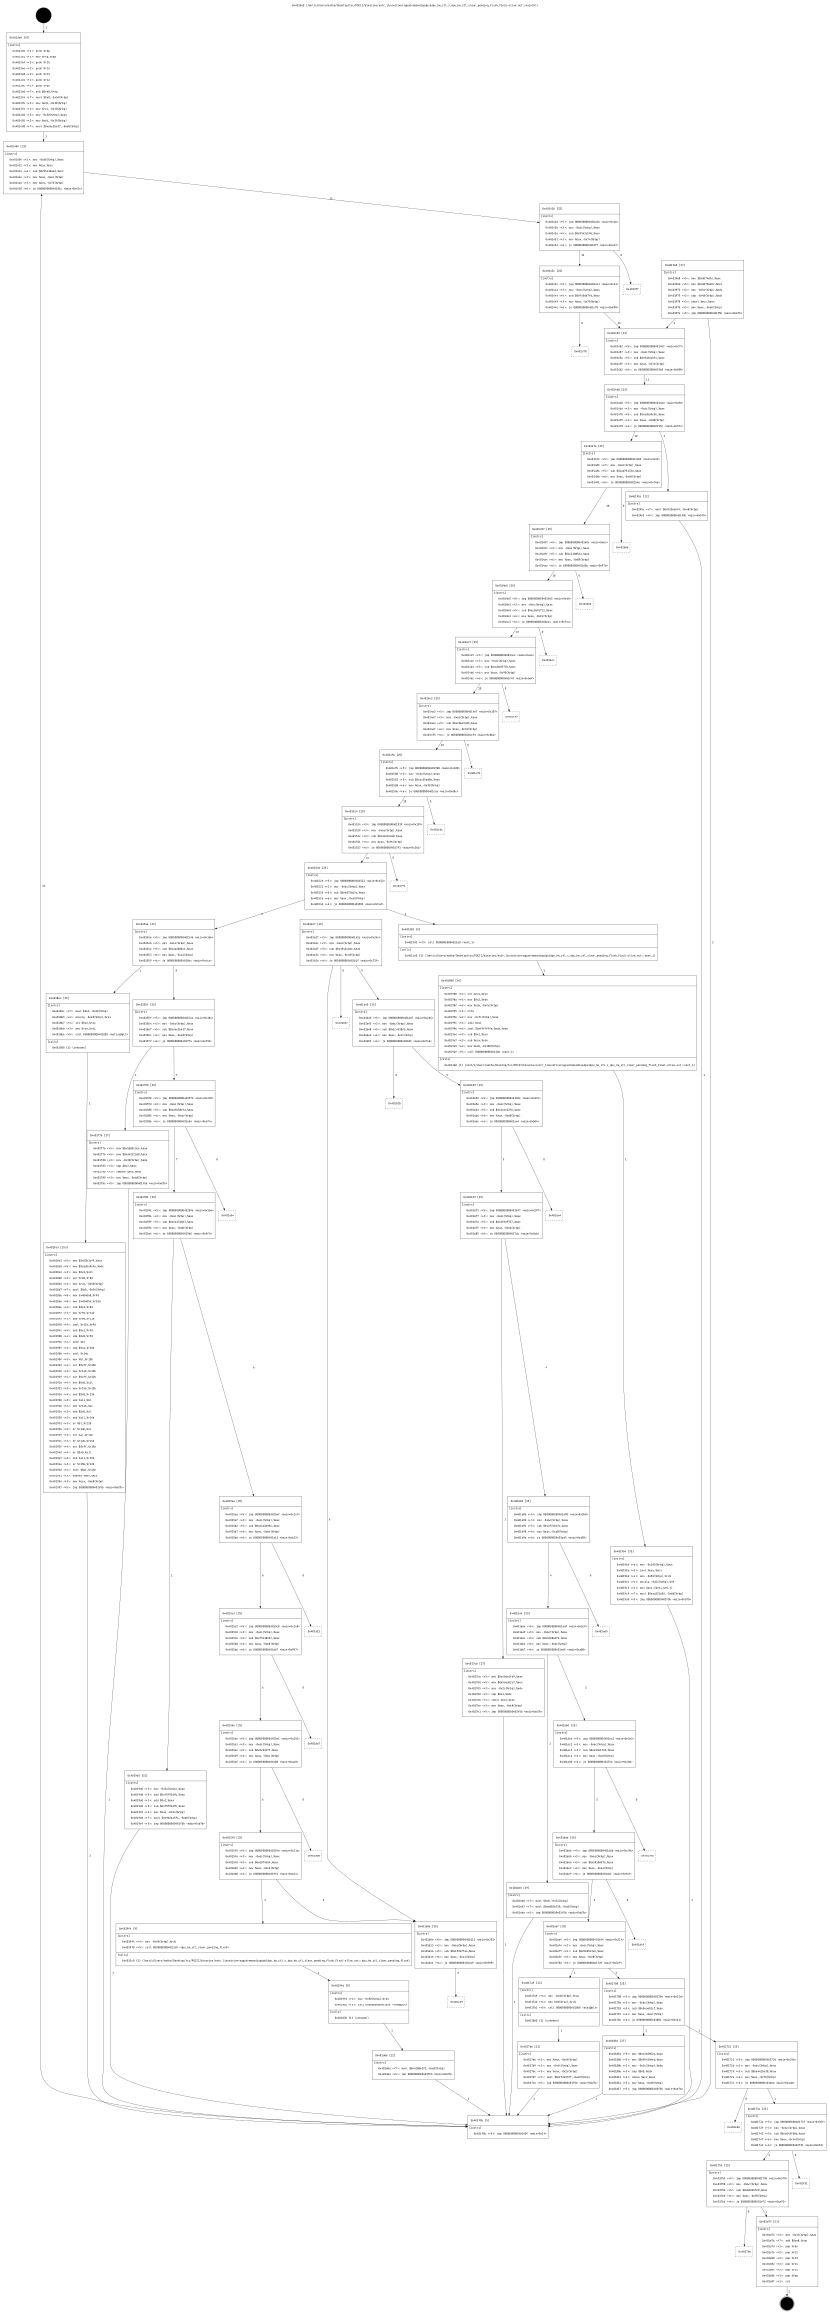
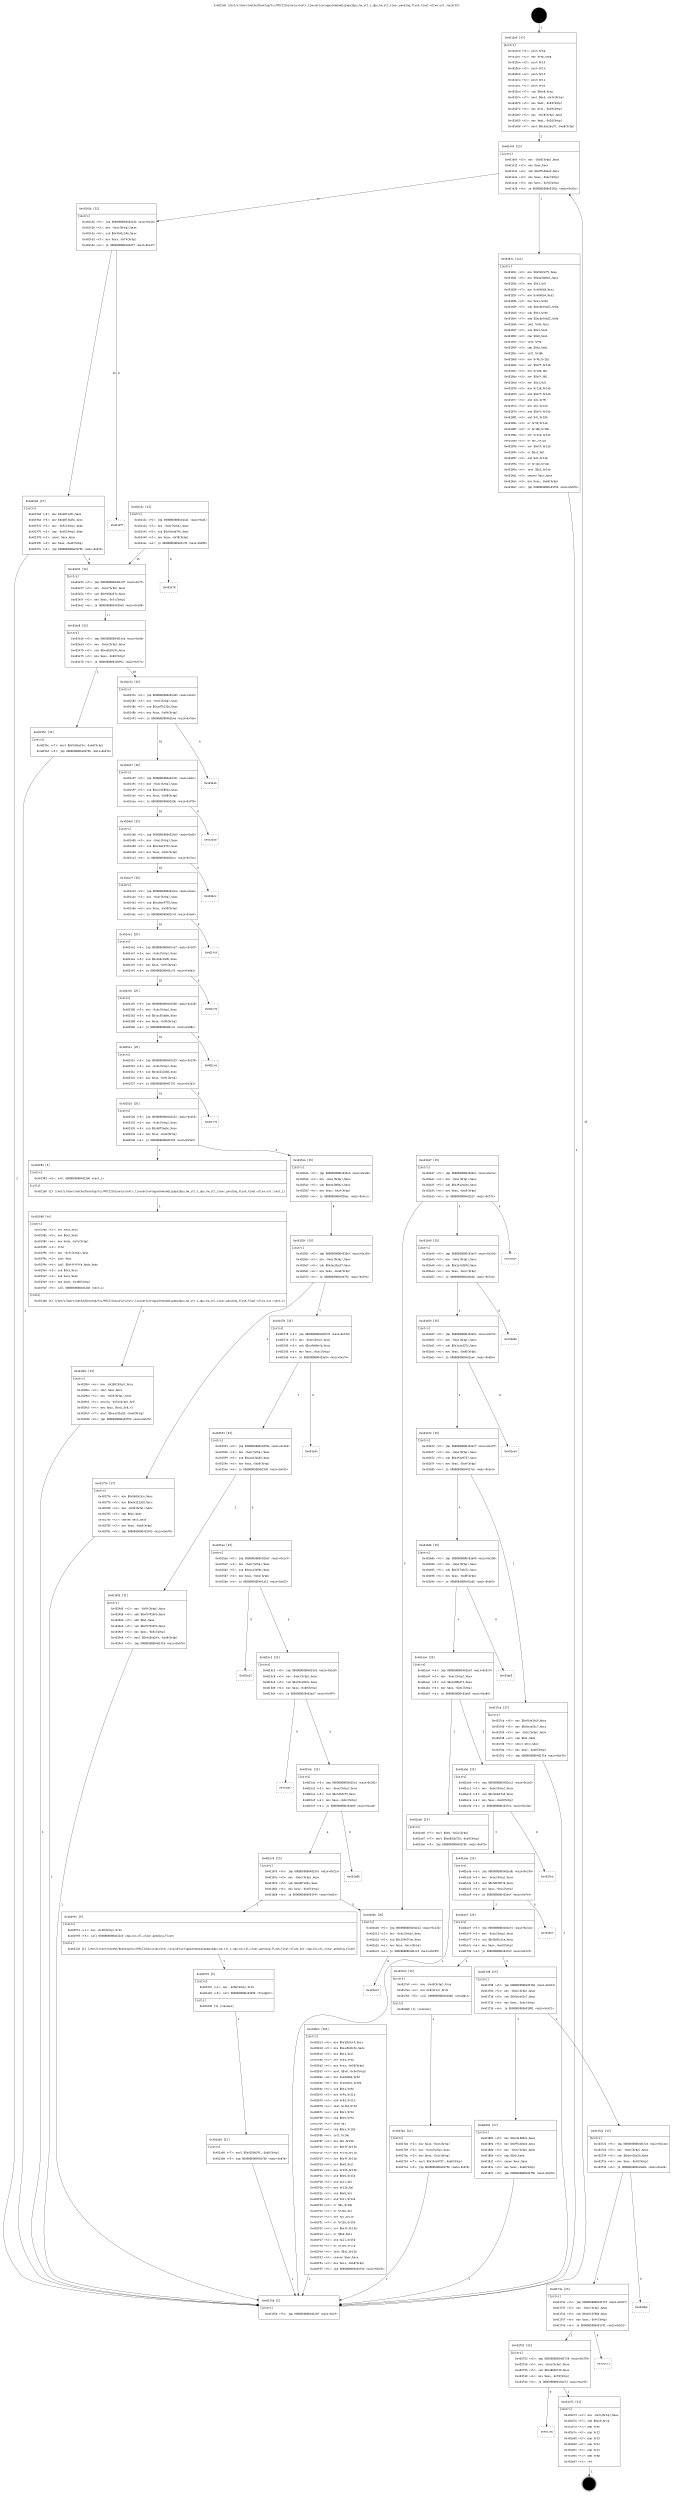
(580, 257) -> (90, 372)
none -> (539, 373)
(88, 1023) -> none
